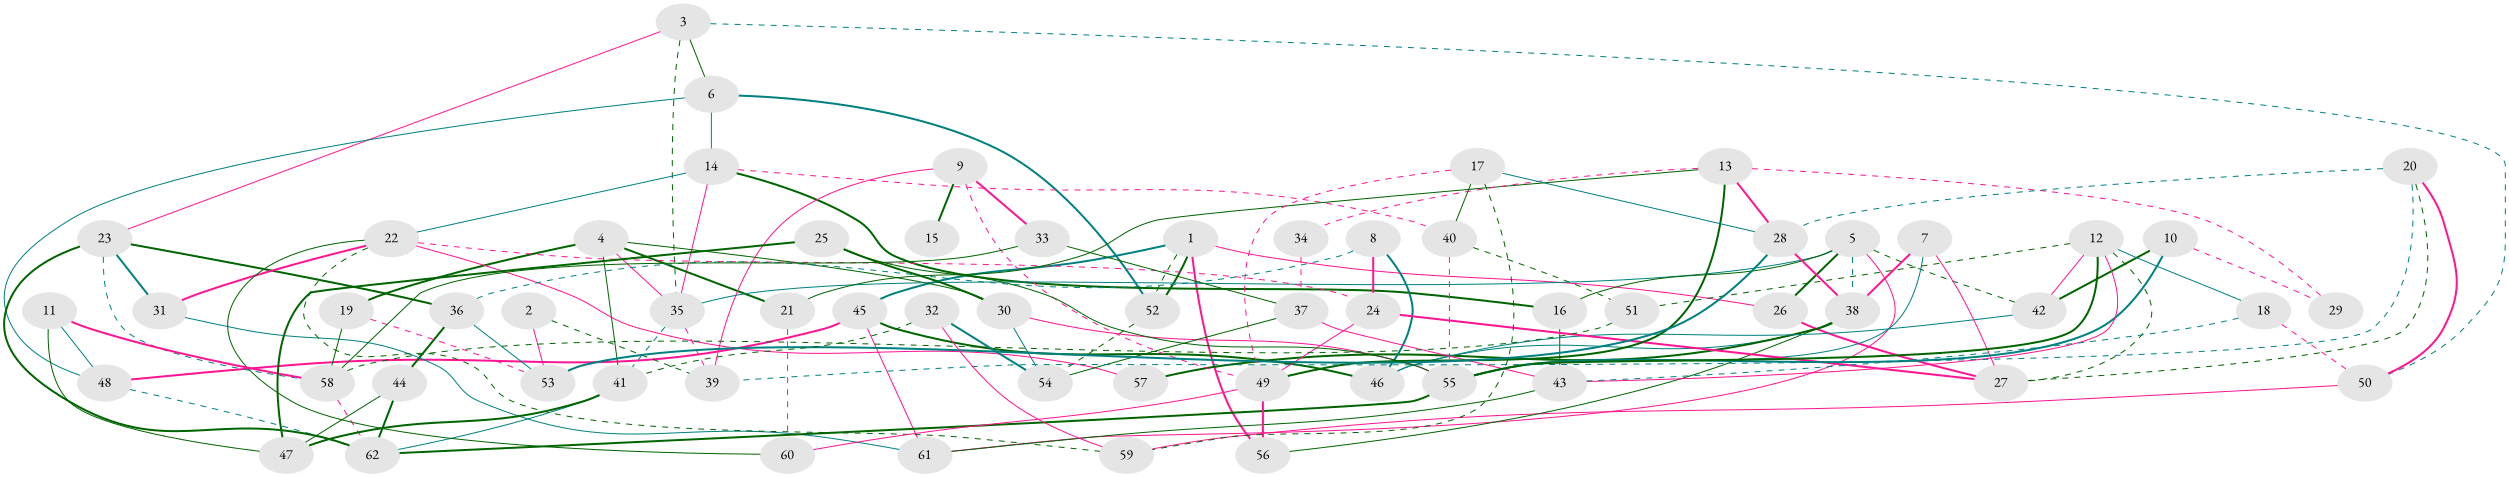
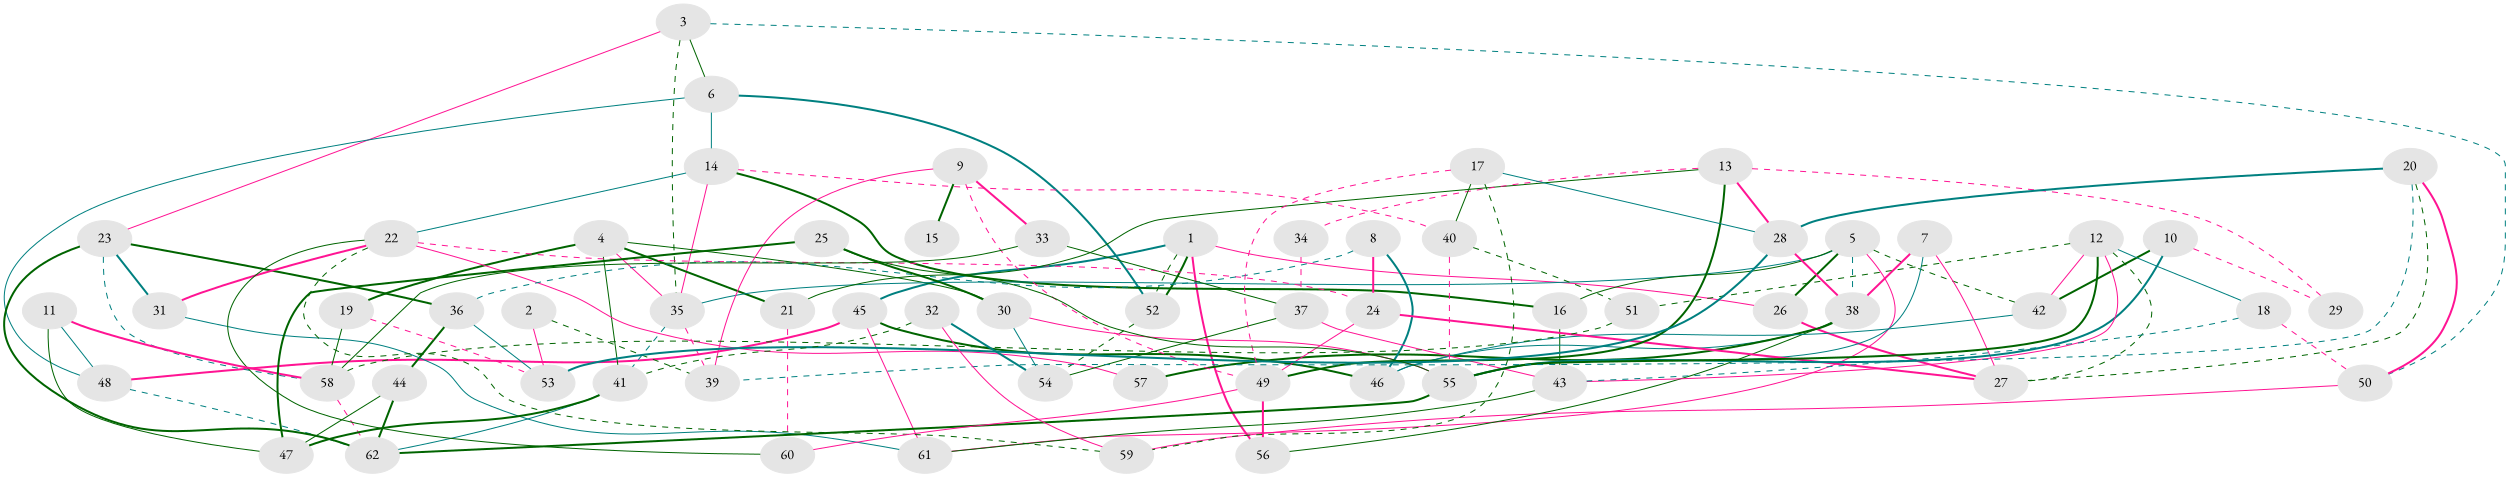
(2090, 186) -> (2090, 186)
